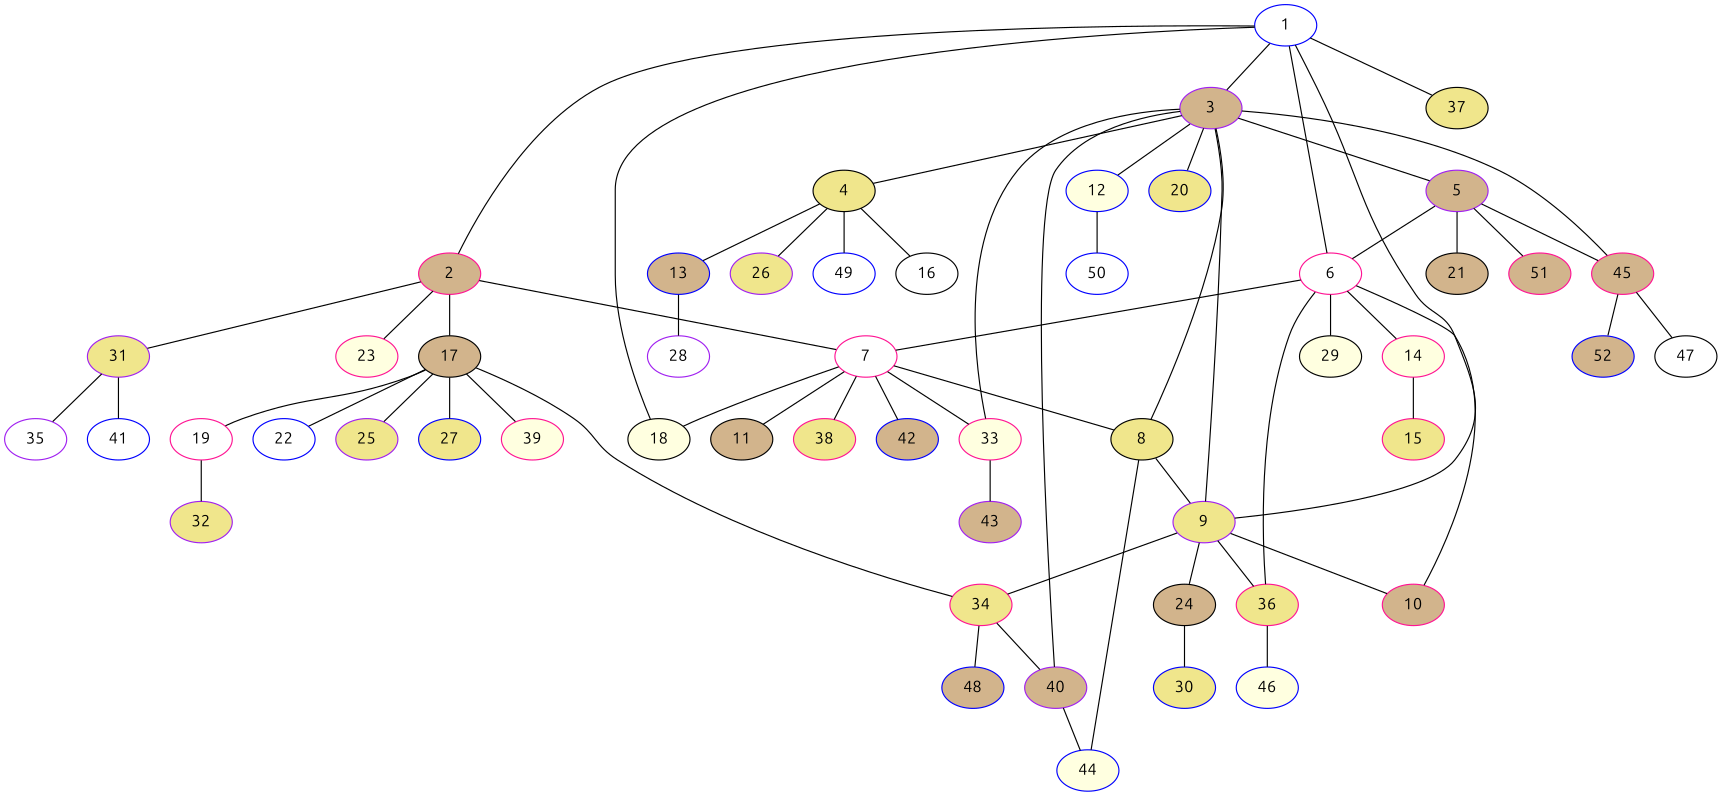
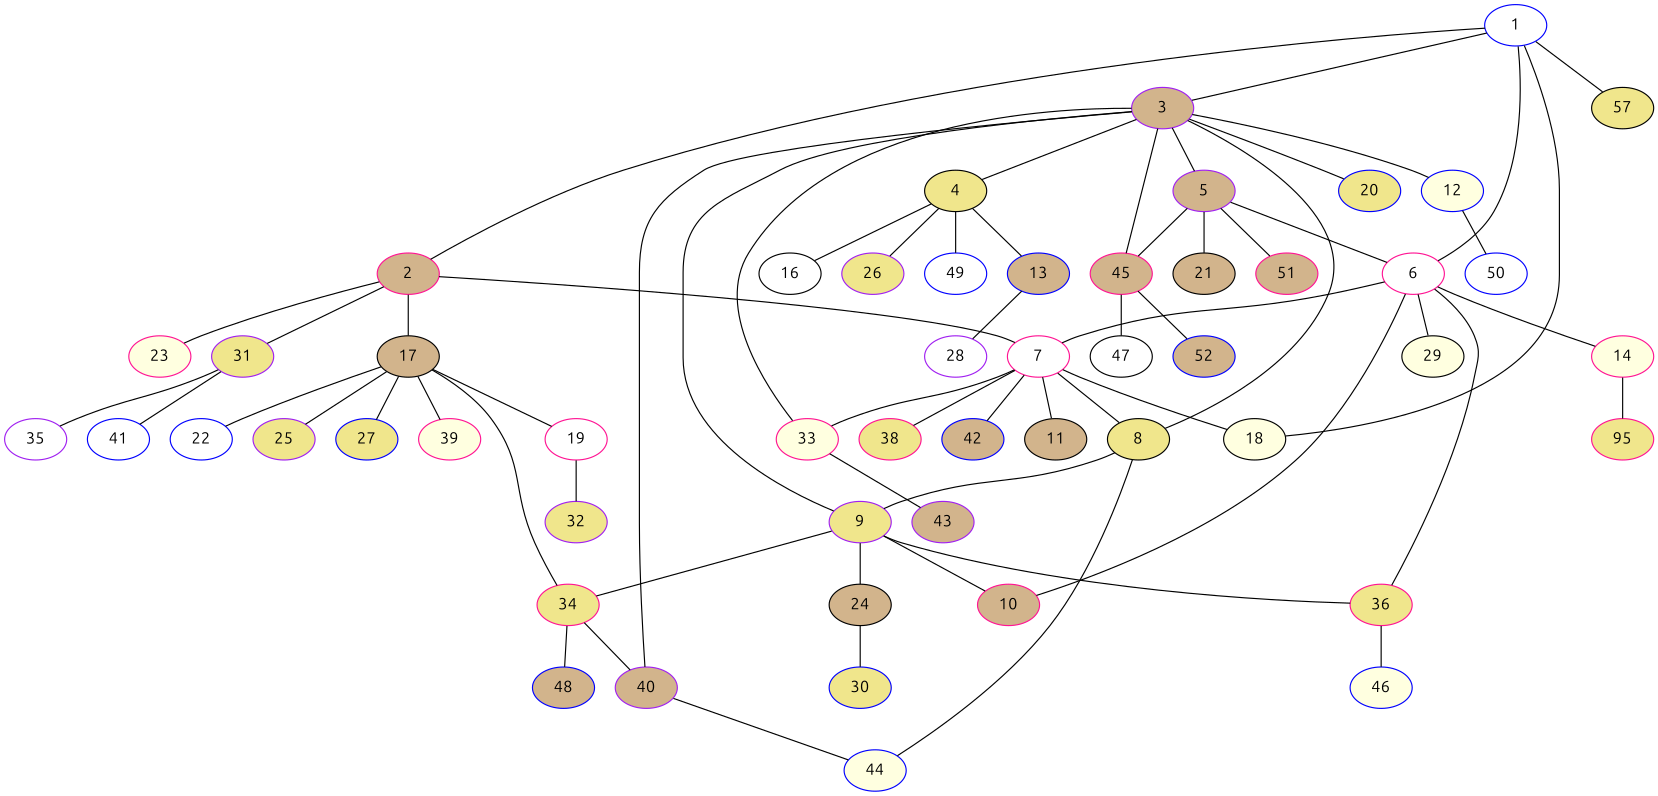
(1457, 108) -> (1623, 108)
(1443, 319) -> none
(1413, 439) -> (1623, 439)
